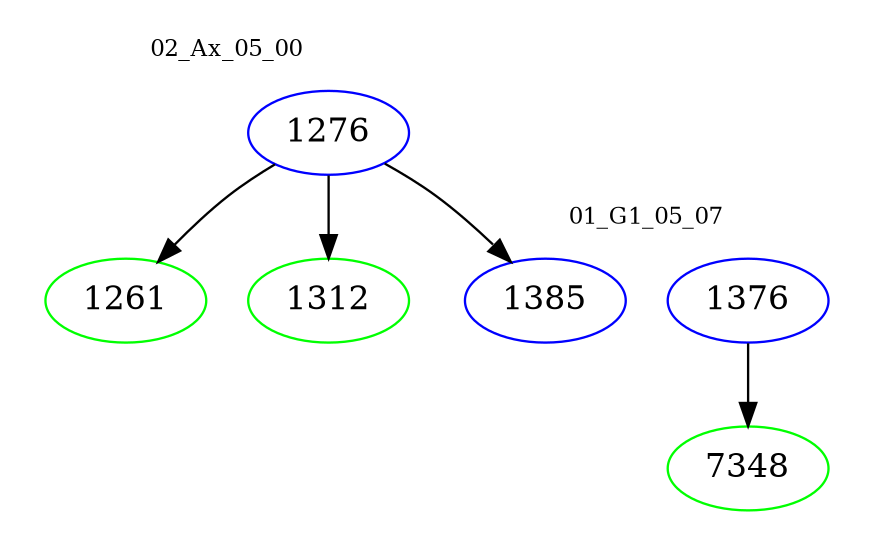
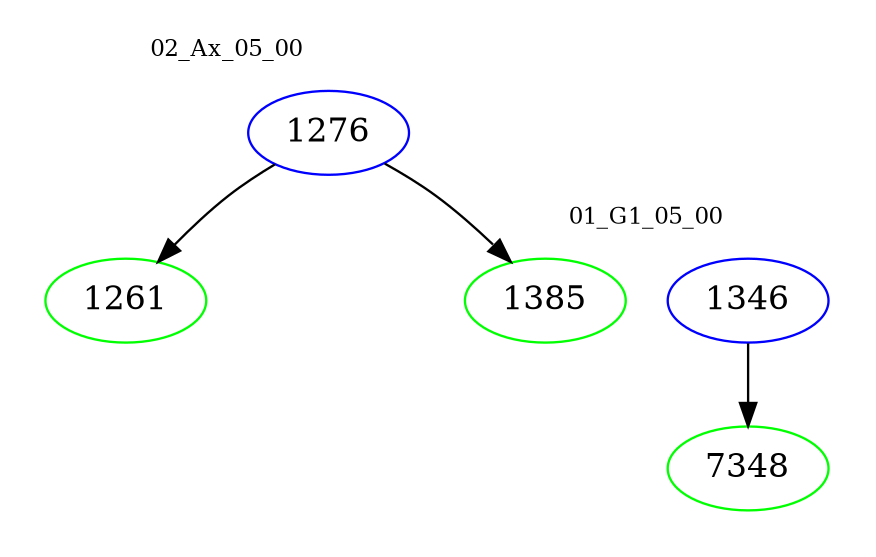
(647, 218) -> (647, 218)
(329, 301) -> none
(545, 301) -> (545, 301)
(748, 301) -> (748, 301)
